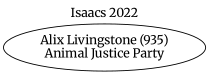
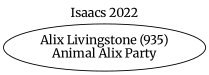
(105, 48) -> (105, 48)
